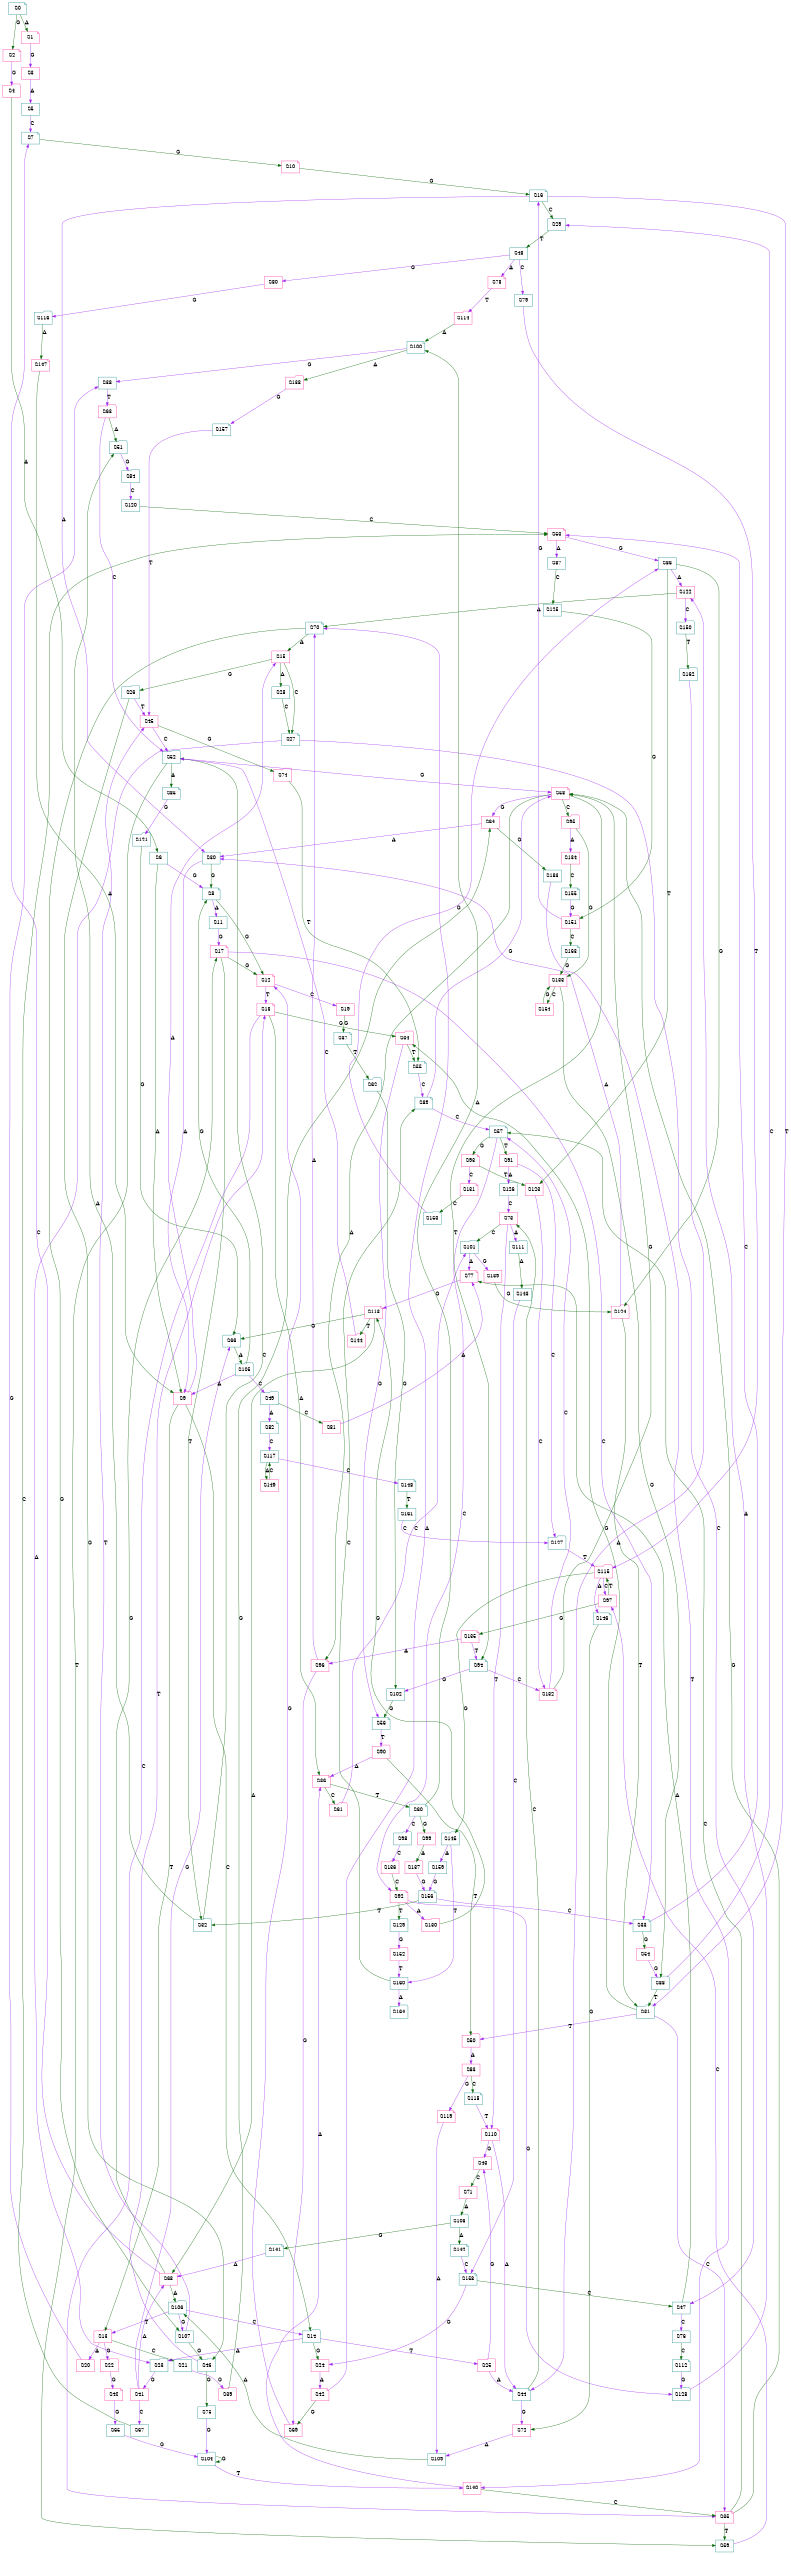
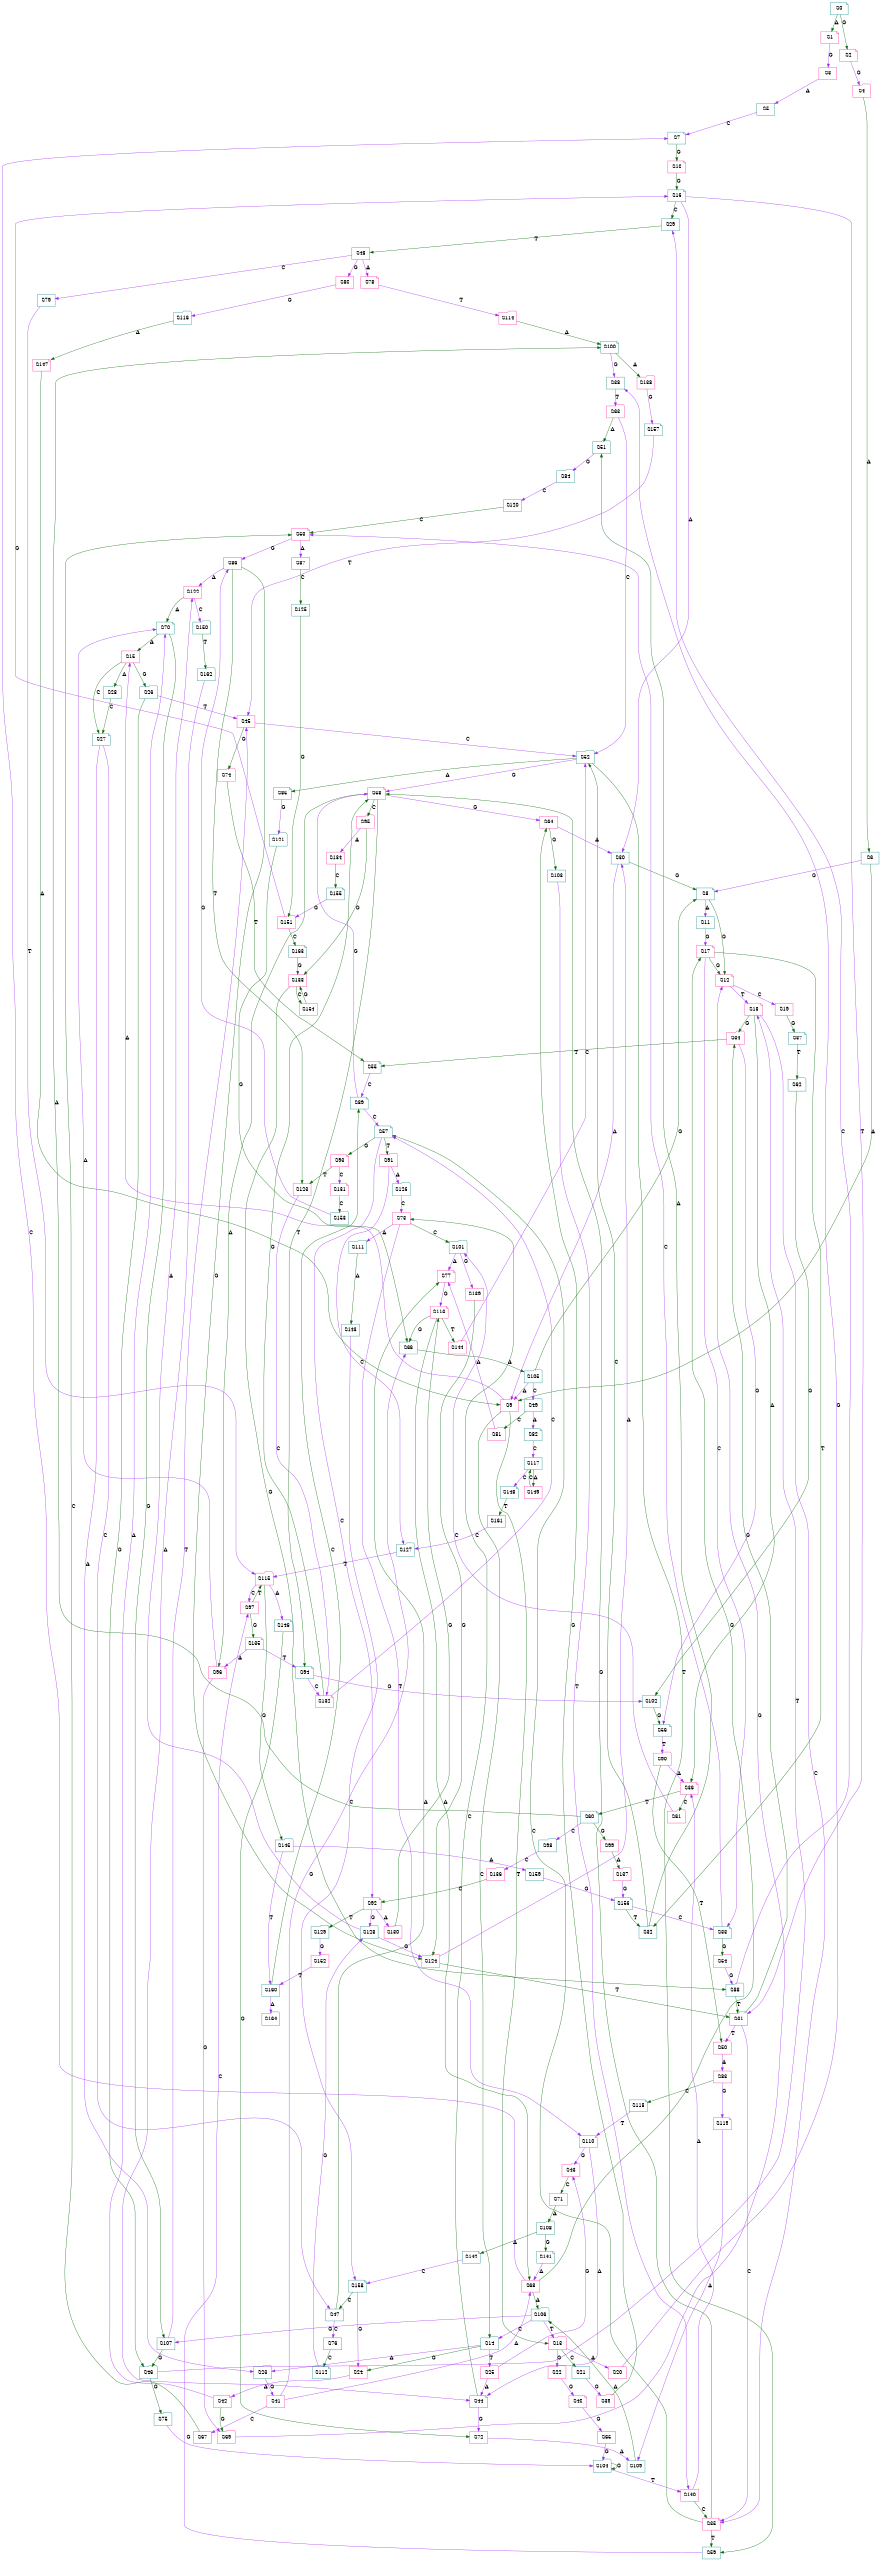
(552, 876) -> (557, 876)
none -> (398, 1947)
